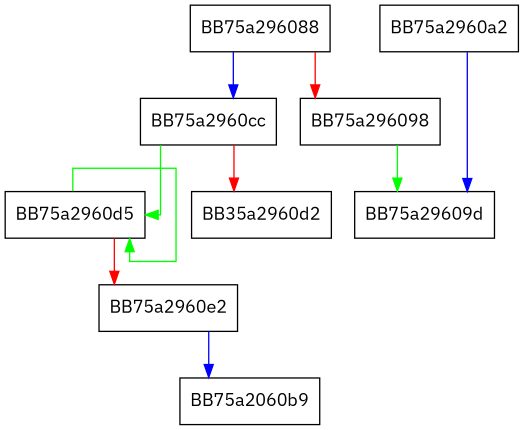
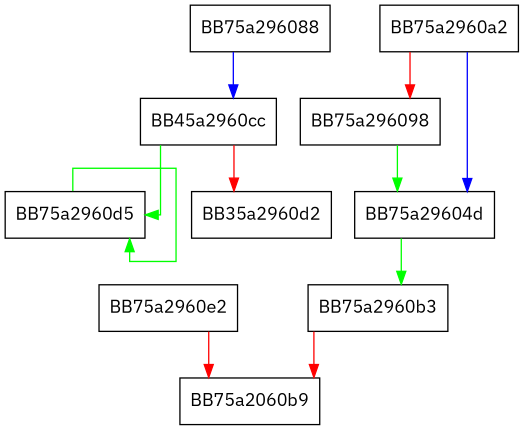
(315, 68) -> (410, 68)
(208, 122) -> (208, 122)
(425, 215) -> (425, 215)
(114, 255) -> none
none -> (378, 308)
(209, 348) -> (209, 348)
